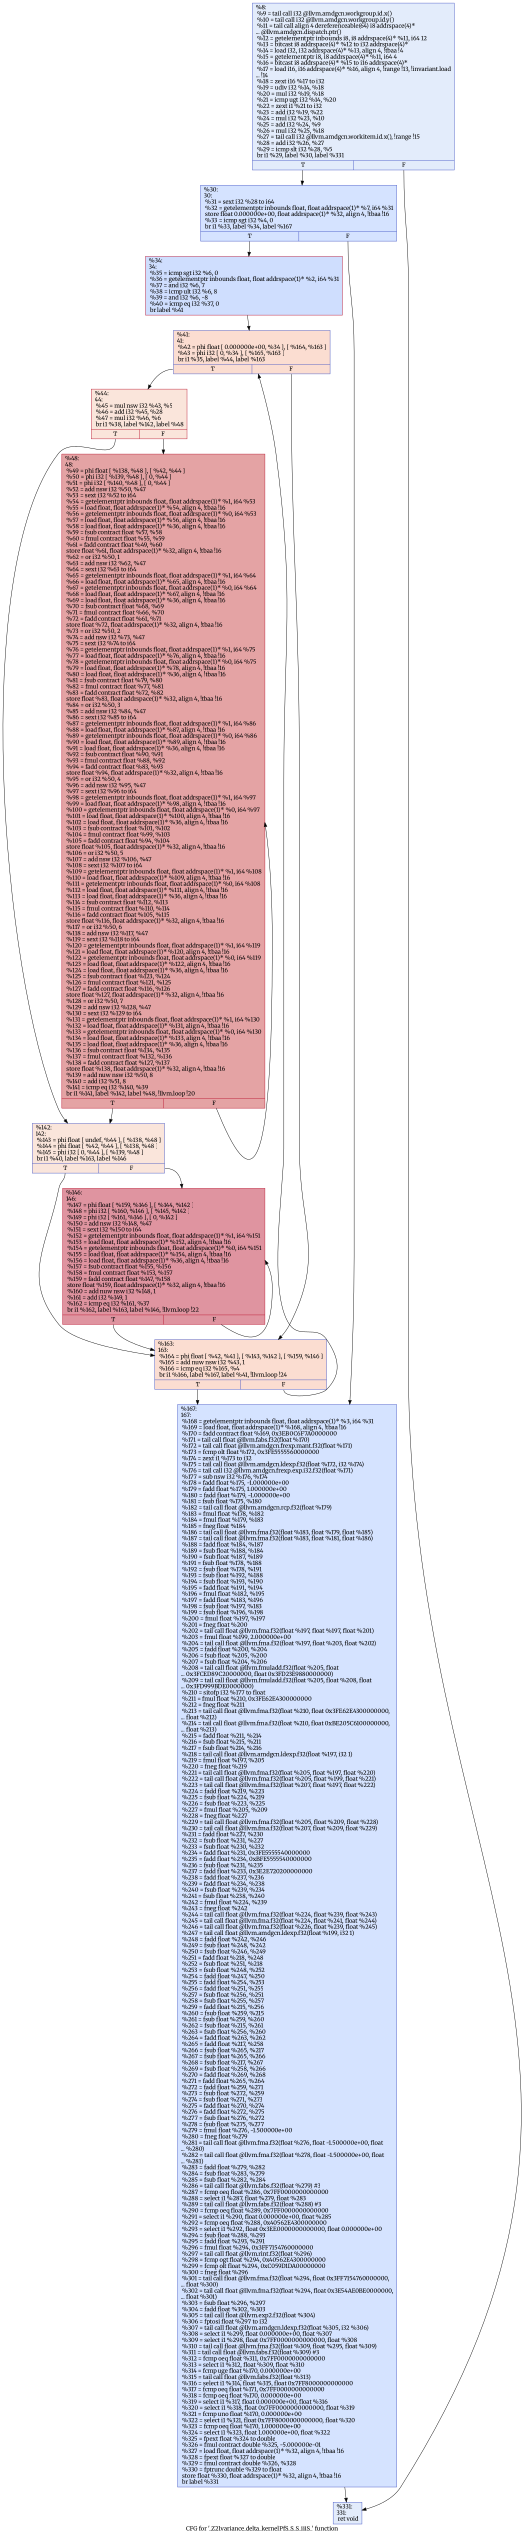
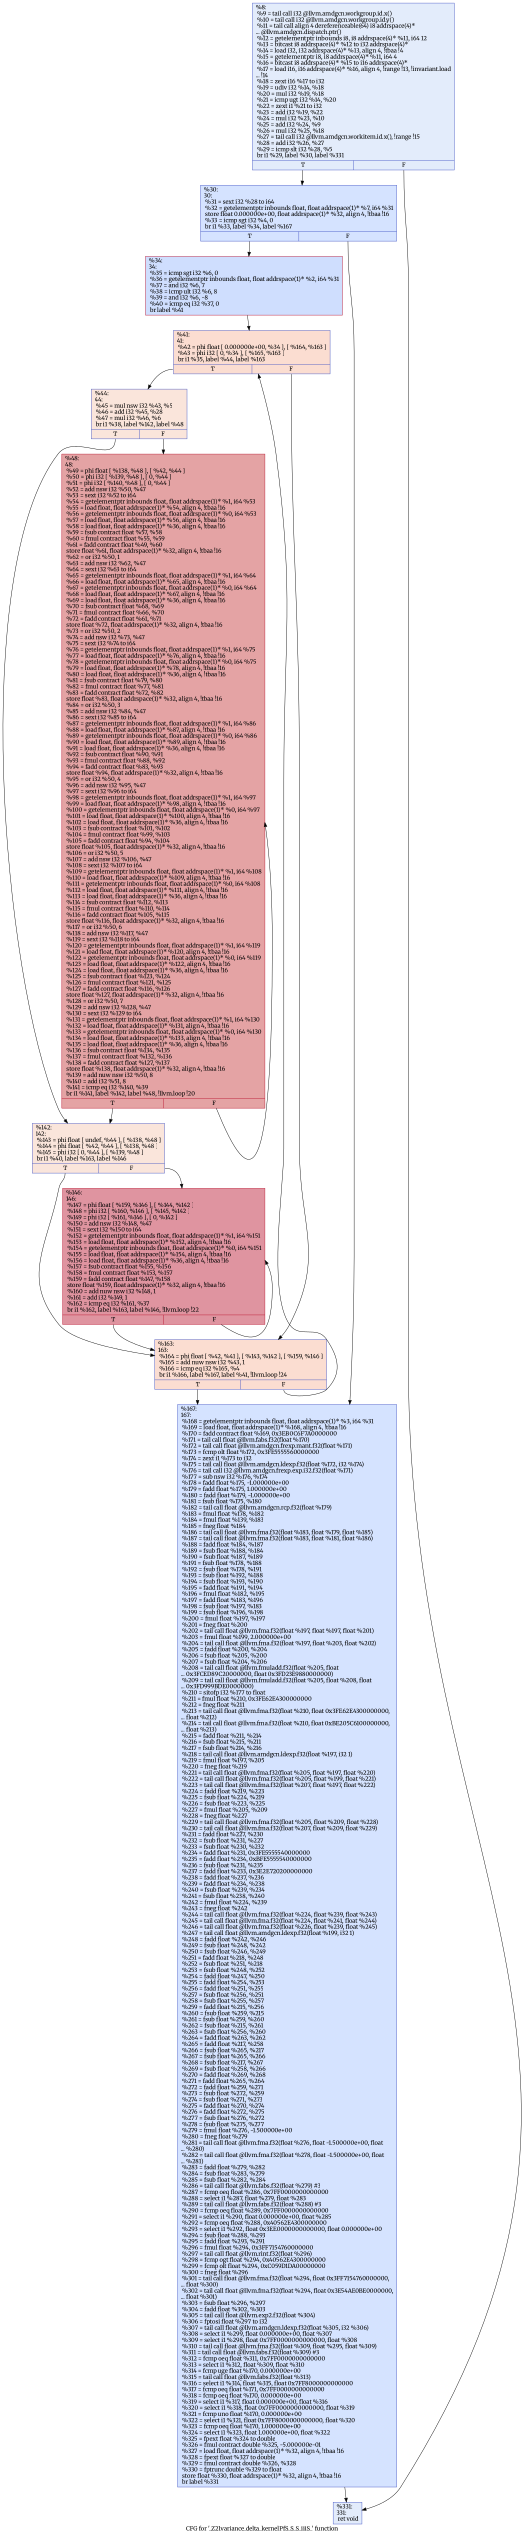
(139, 414) -> (139, 414)
(222, 1520) -> (222, 1520)
